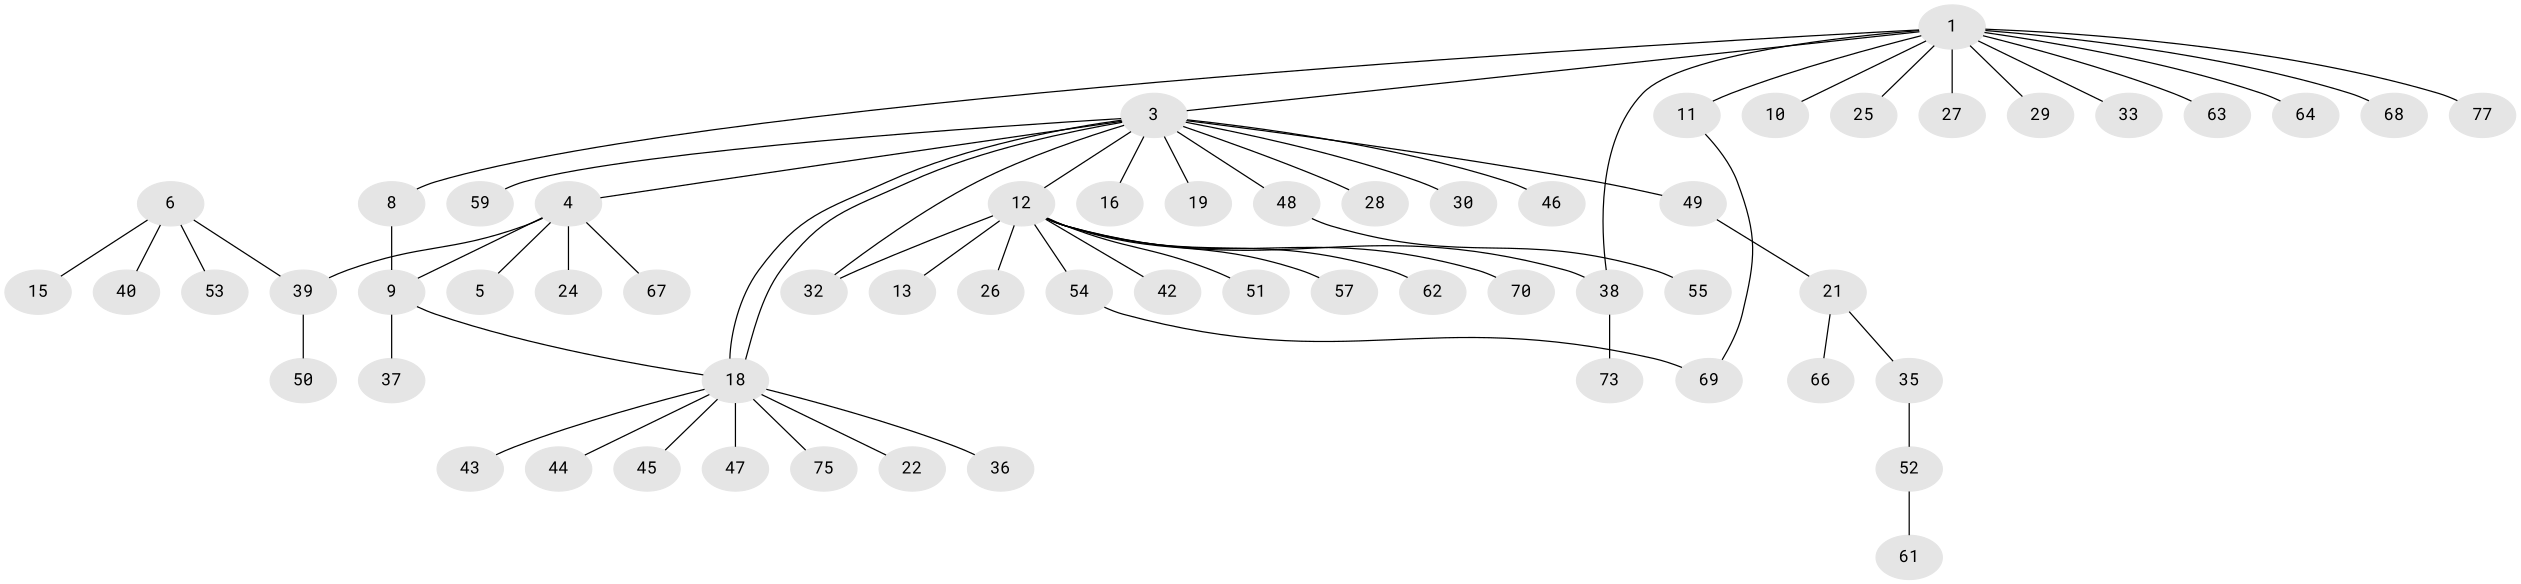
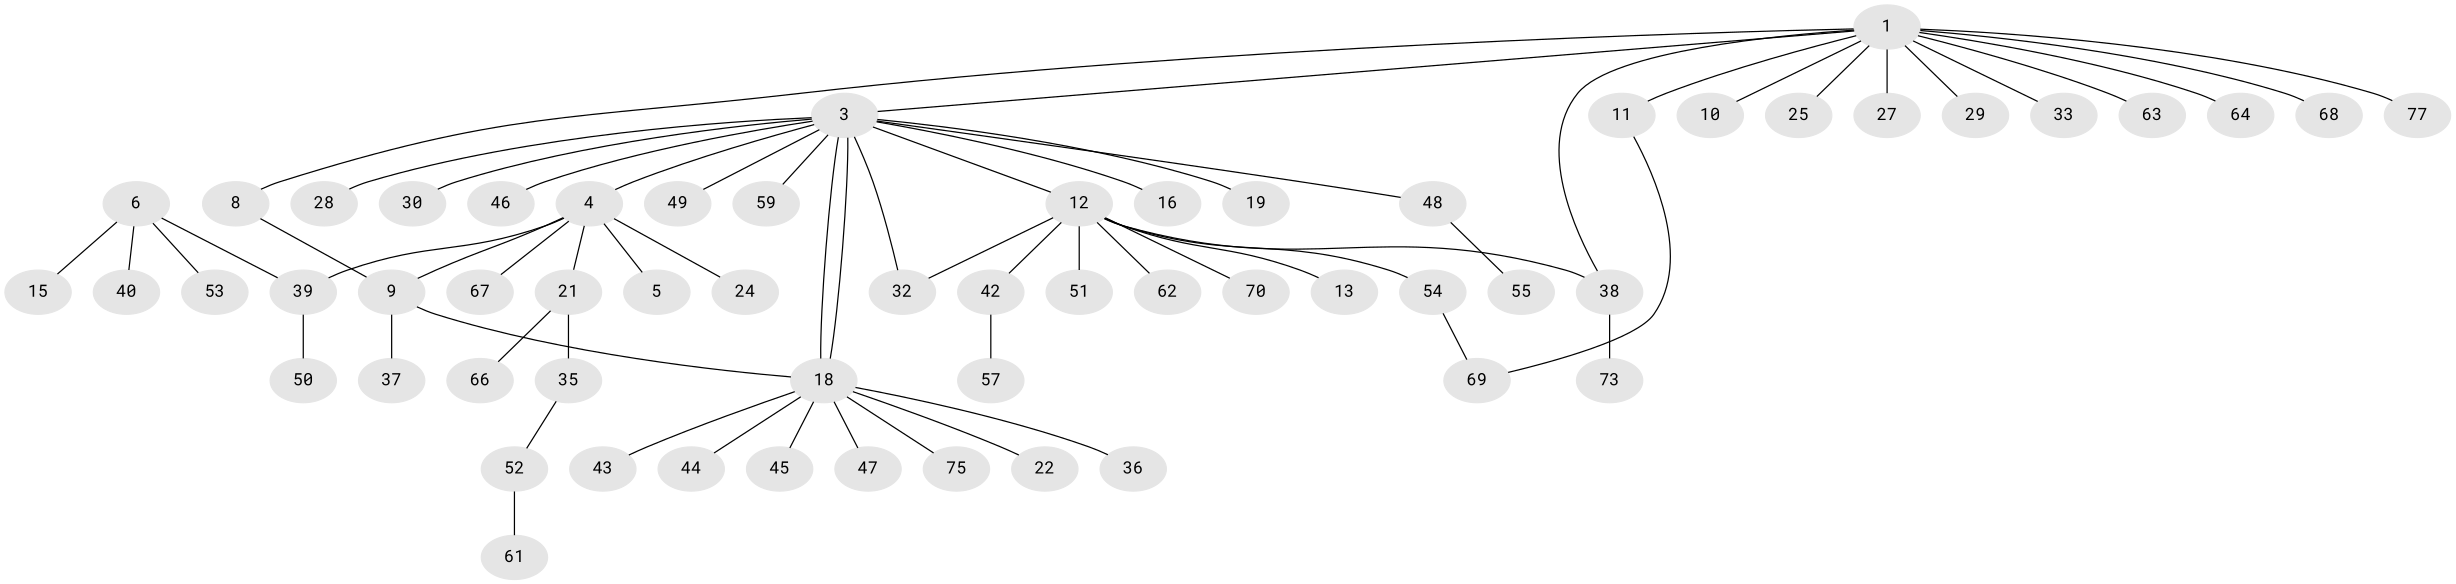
(1763, 248) -> (579, 248)
(1252, 257) -> (991, 337)
(991, 292) -> none
